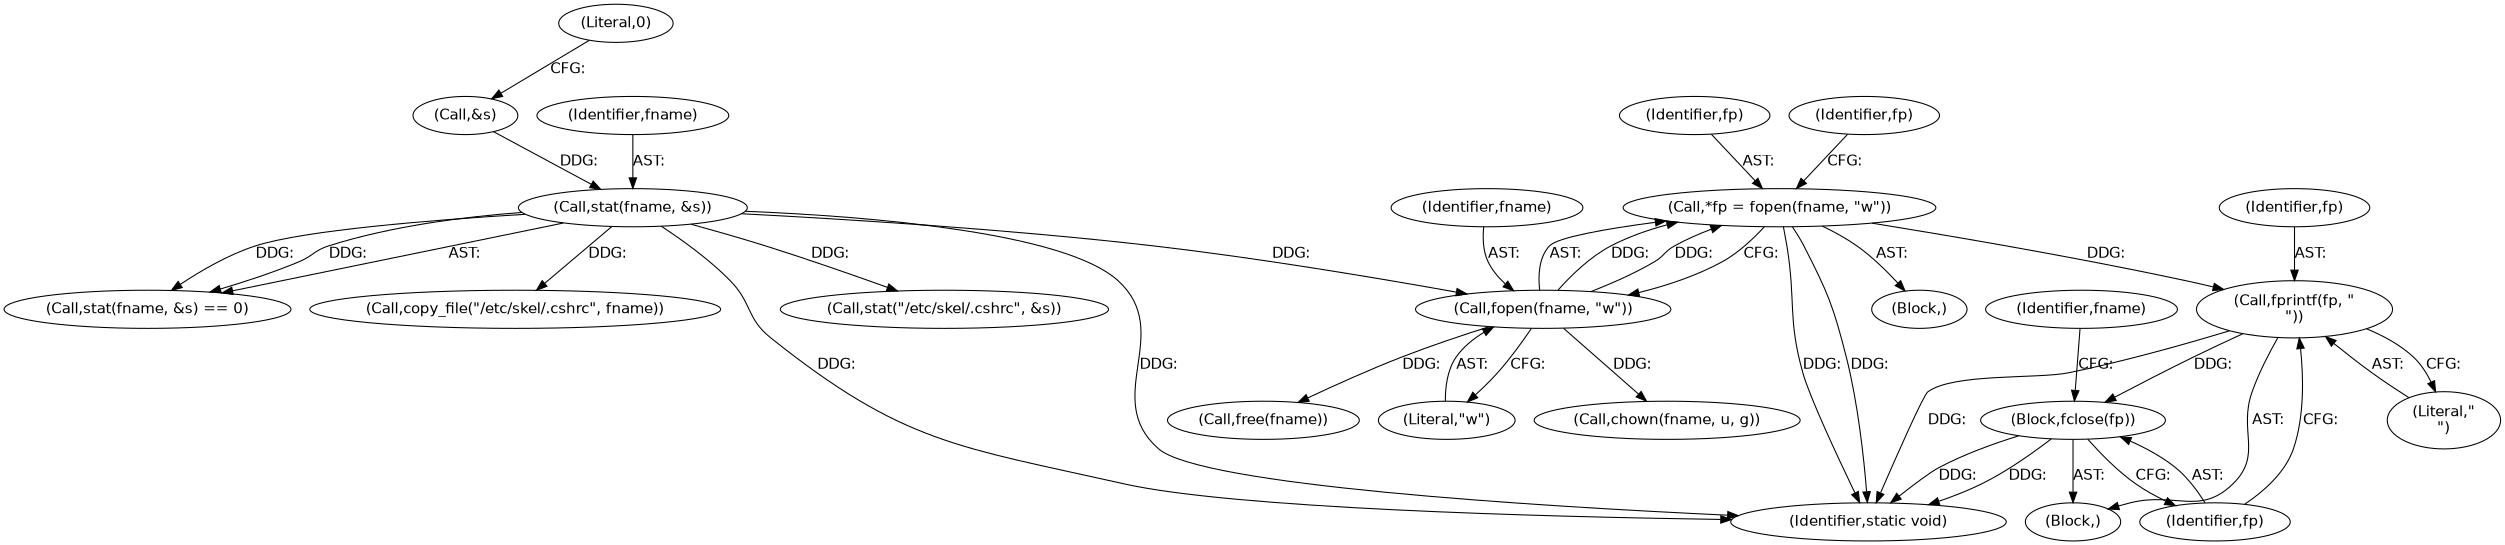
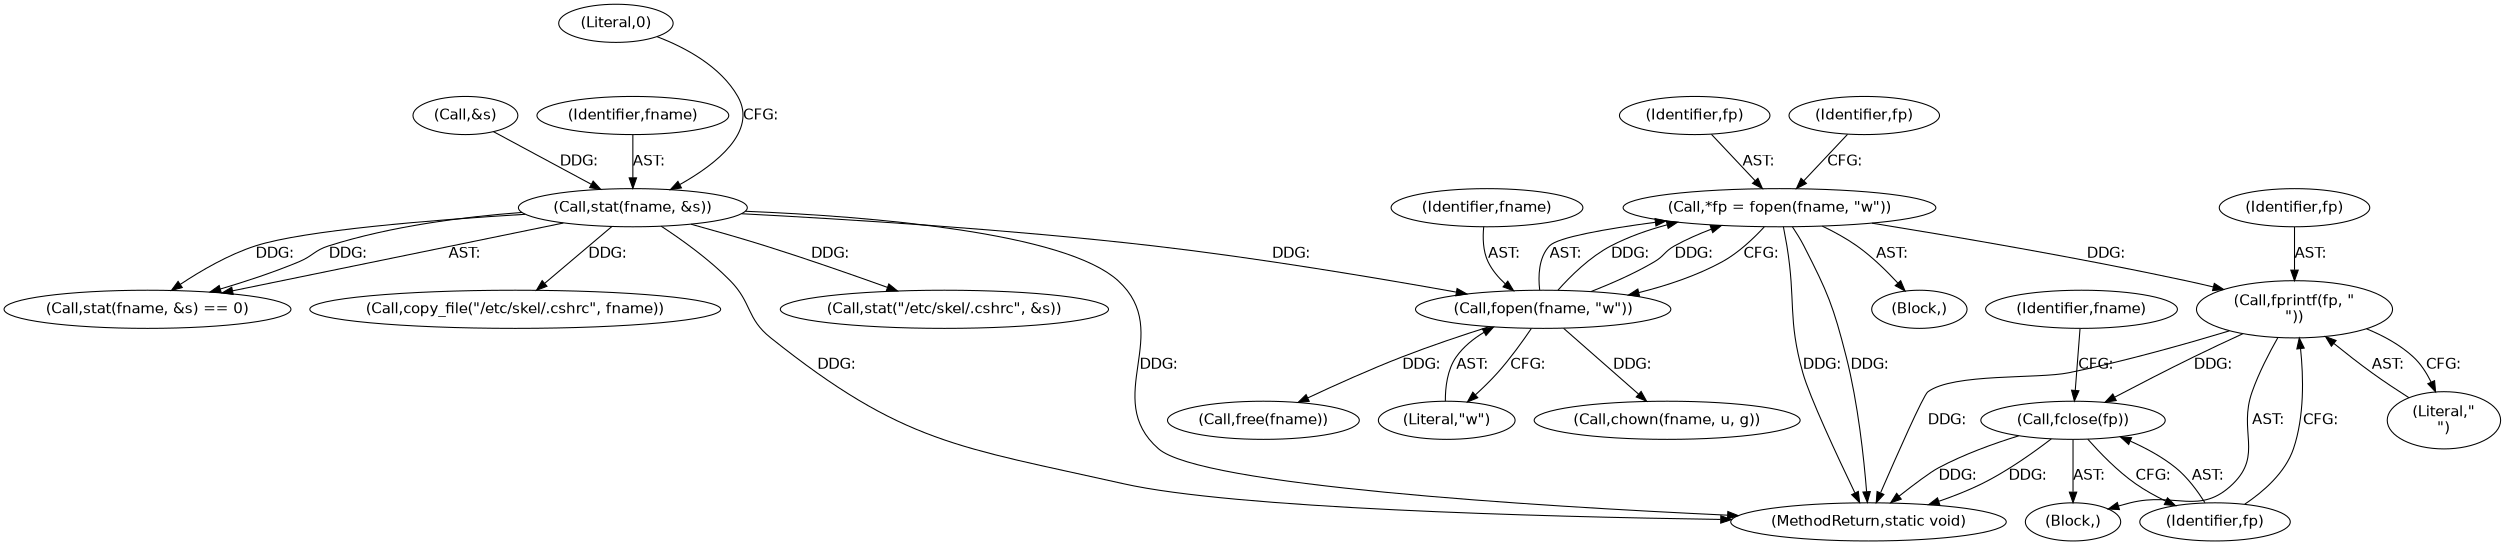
(545, 67) -> (740, 103)
(2073, 420) -> (2073, 420)
(1869, 522) -> (1869, 522)
